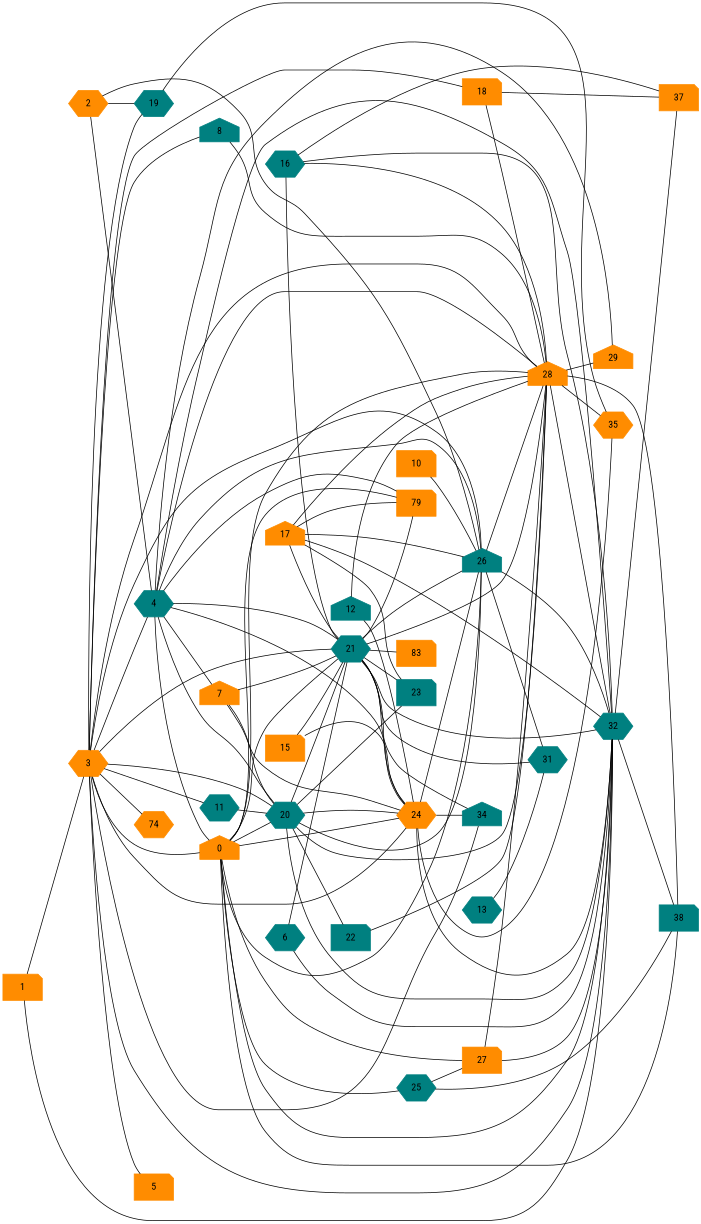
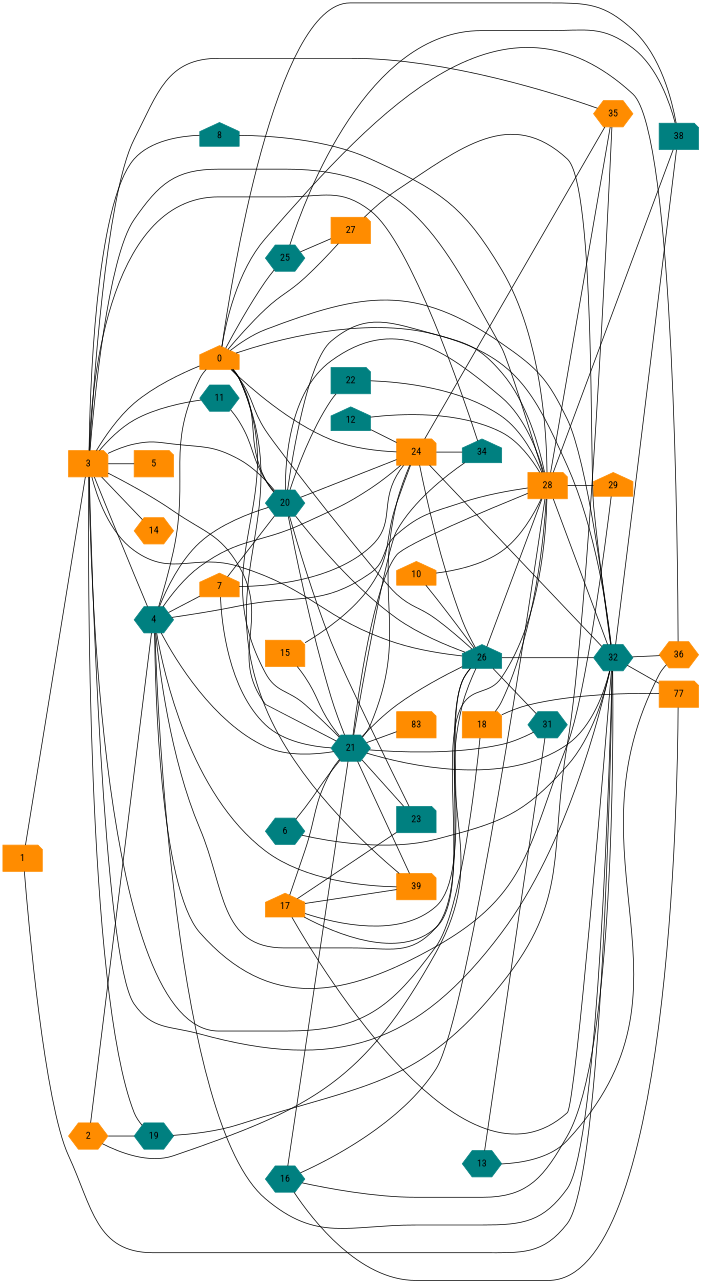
(679, 98) -> (679, 694)
(548, 375) -> (548, 486)
(416, 464) -> (416, 575)
(416, 503) -> (416, 887)
none -> (679, 655)
(88, 763) -> (88, 464)
(416, 815) -> (416, 452)
(154, 825) -> (154, 531)
(510, 849) -> (500, 552)
(240, 904) -> (191, 63)
